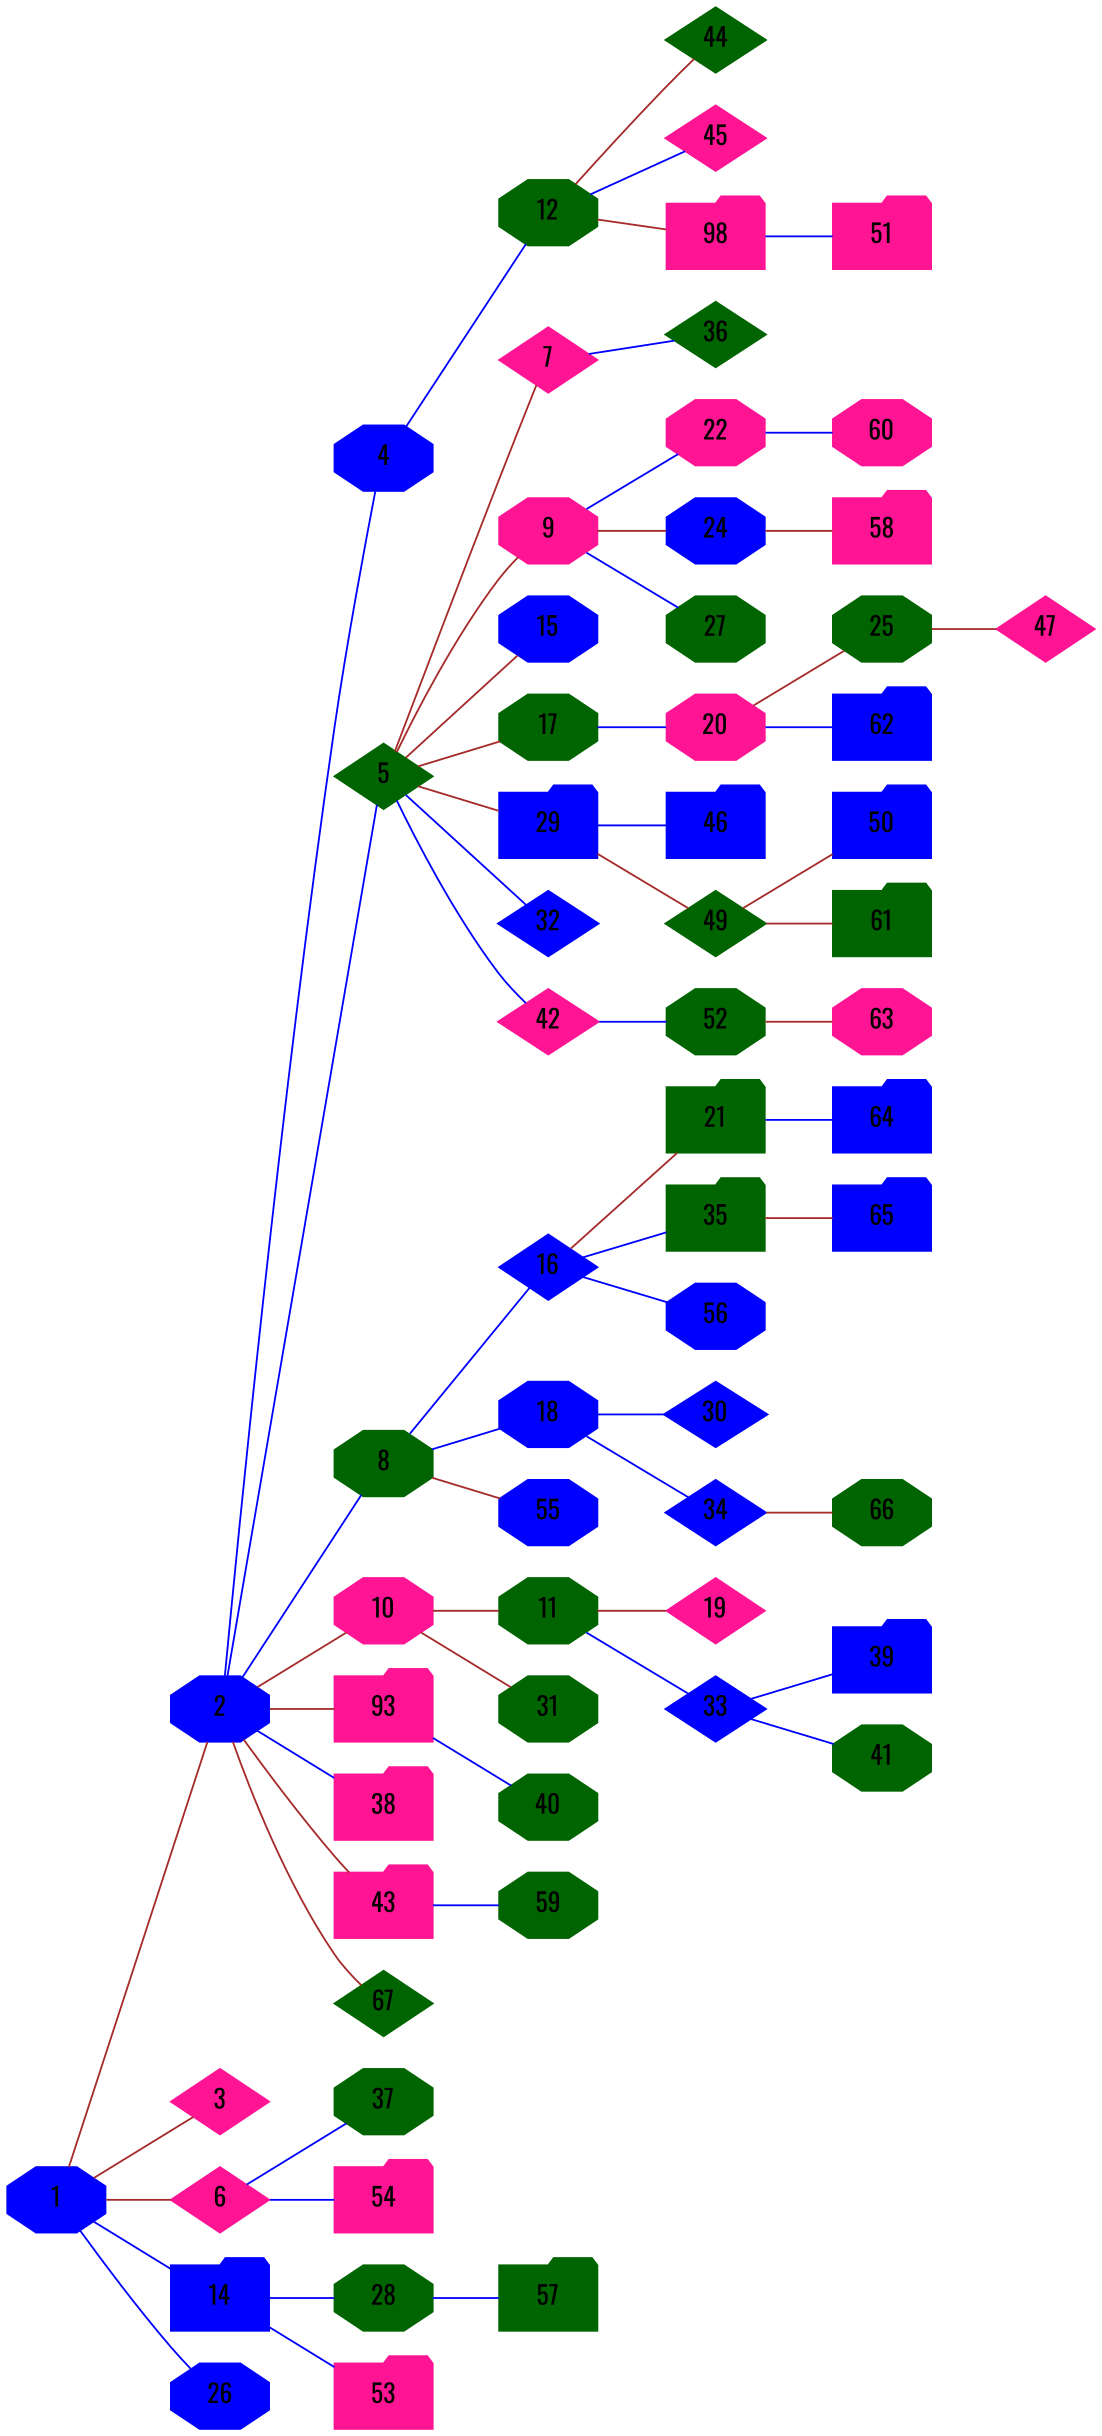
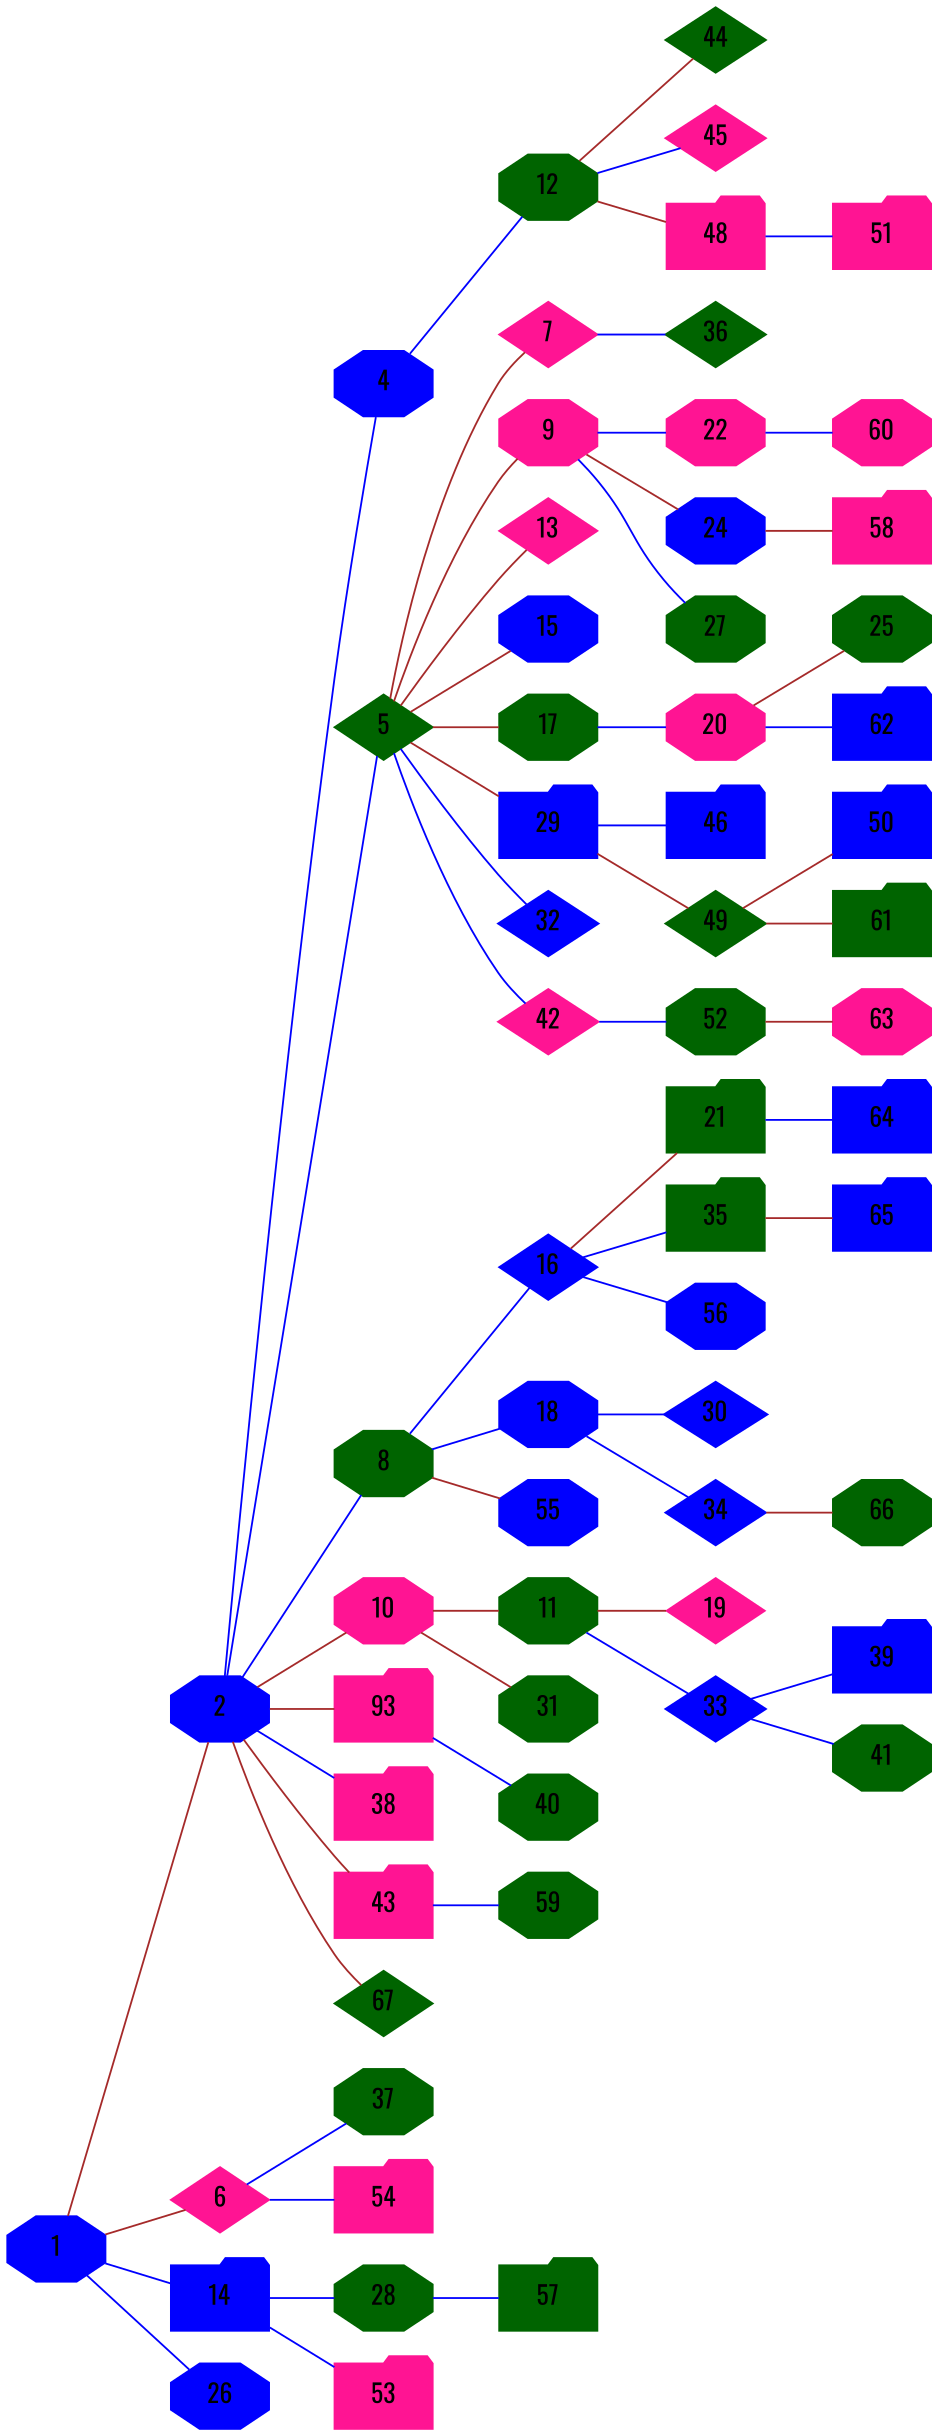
(716, 236) -> (716, 236)
none -> (548, 531)
(1046, 629) -> none
(220, 2102) -> none
